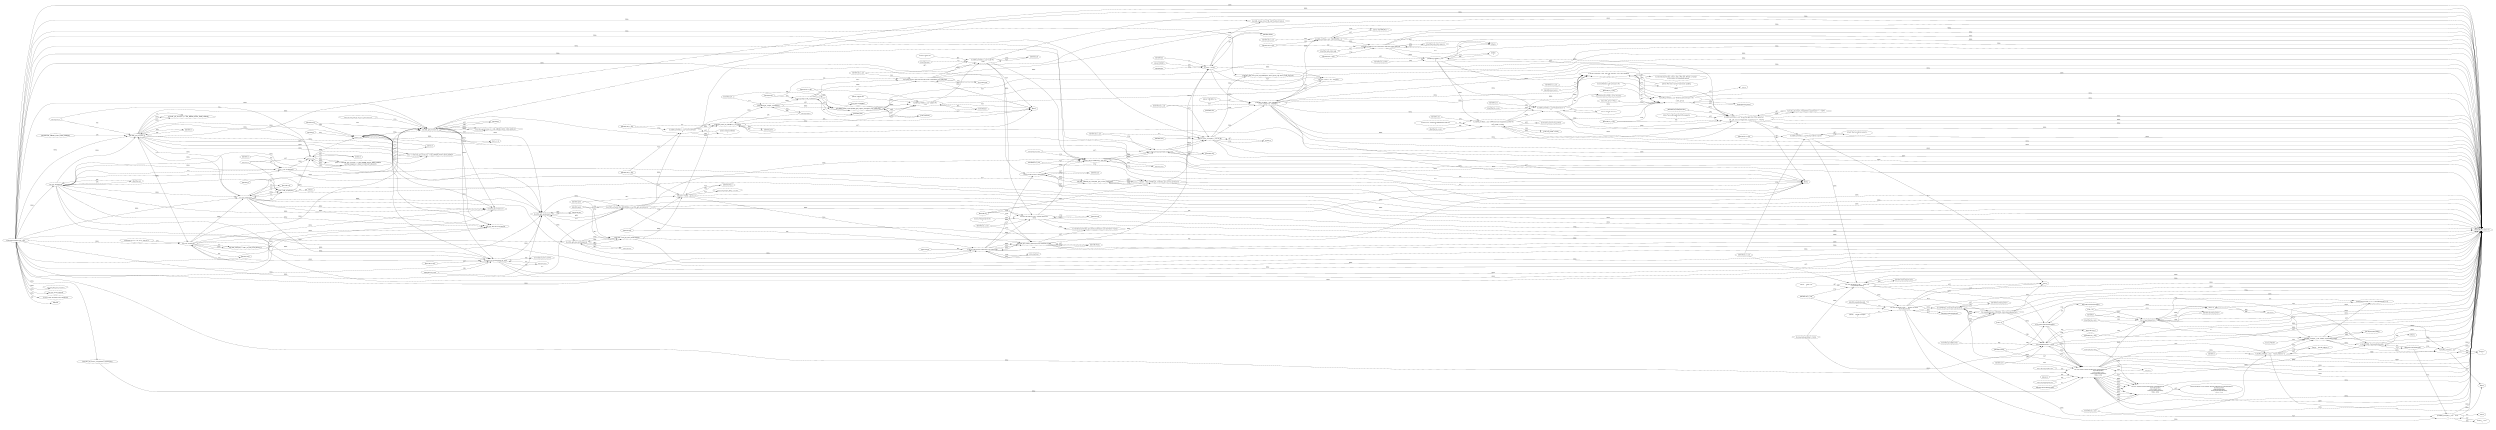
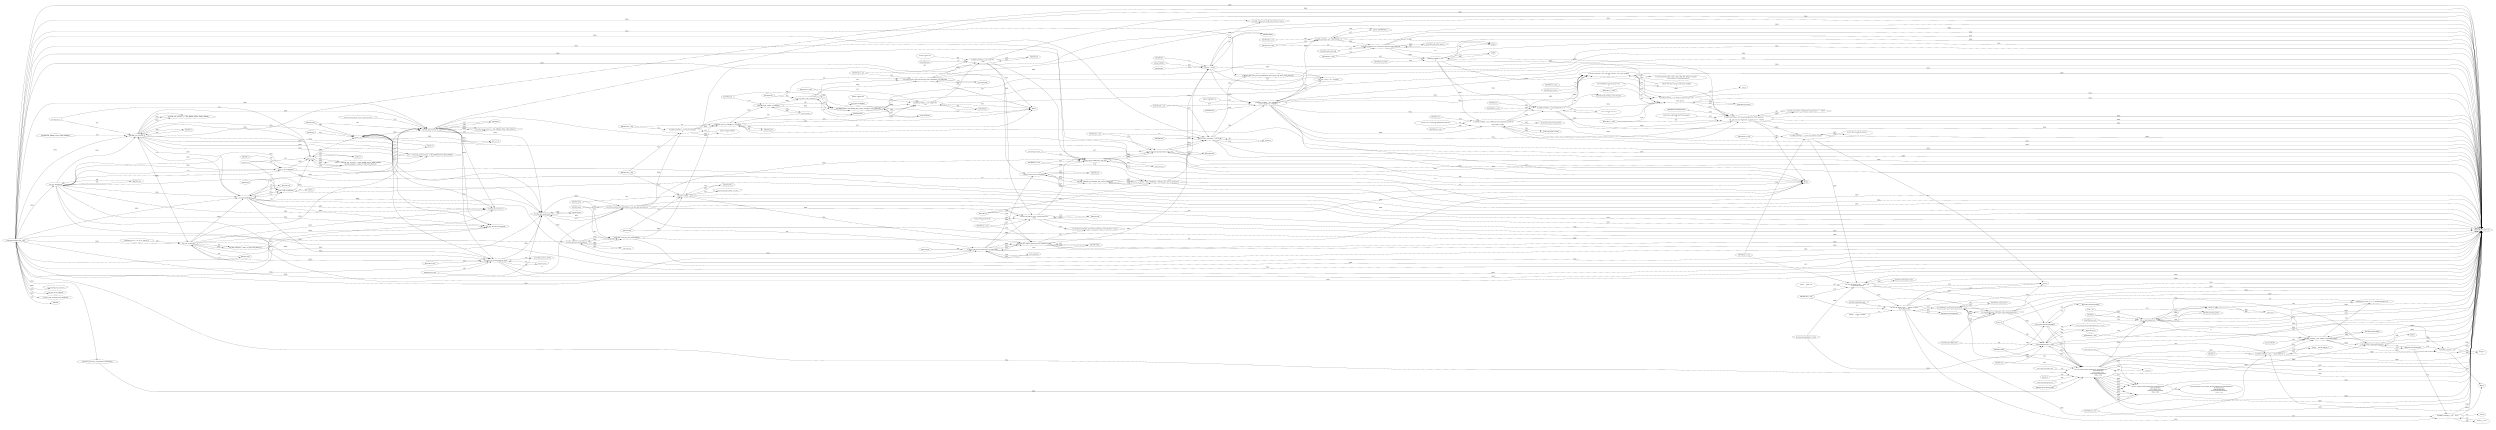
(1609, 101) -> none
(2151, 306) -> (2178, 311)
none -> (2091, 325)
